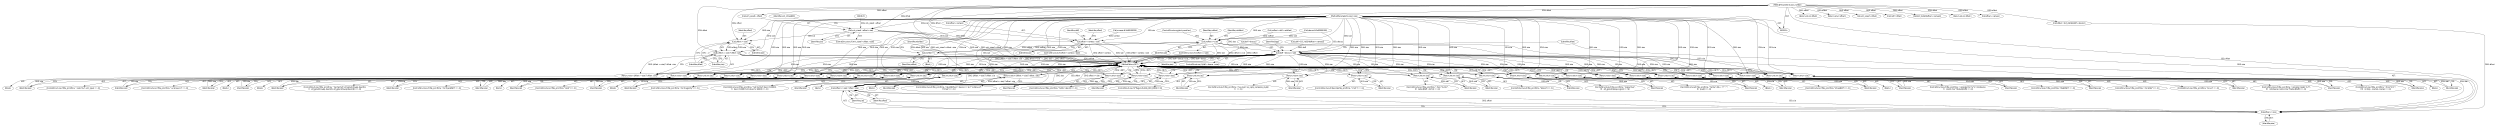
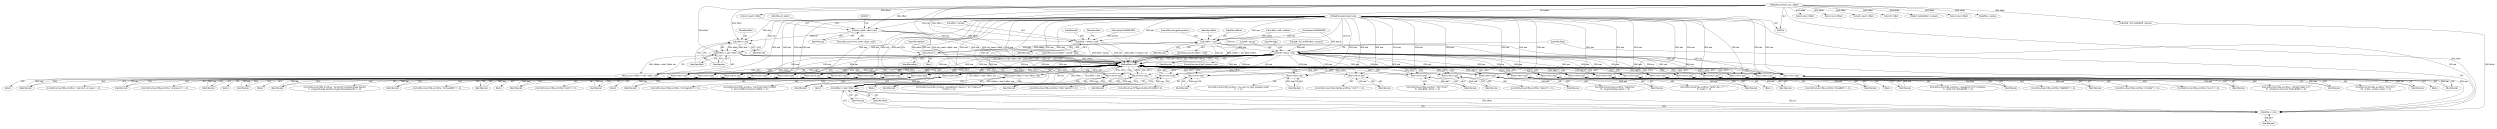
(784, 16) -> (780, 16)
(871, 23) -> (867, 23)
(1027, 47) -> (1027, 47)
